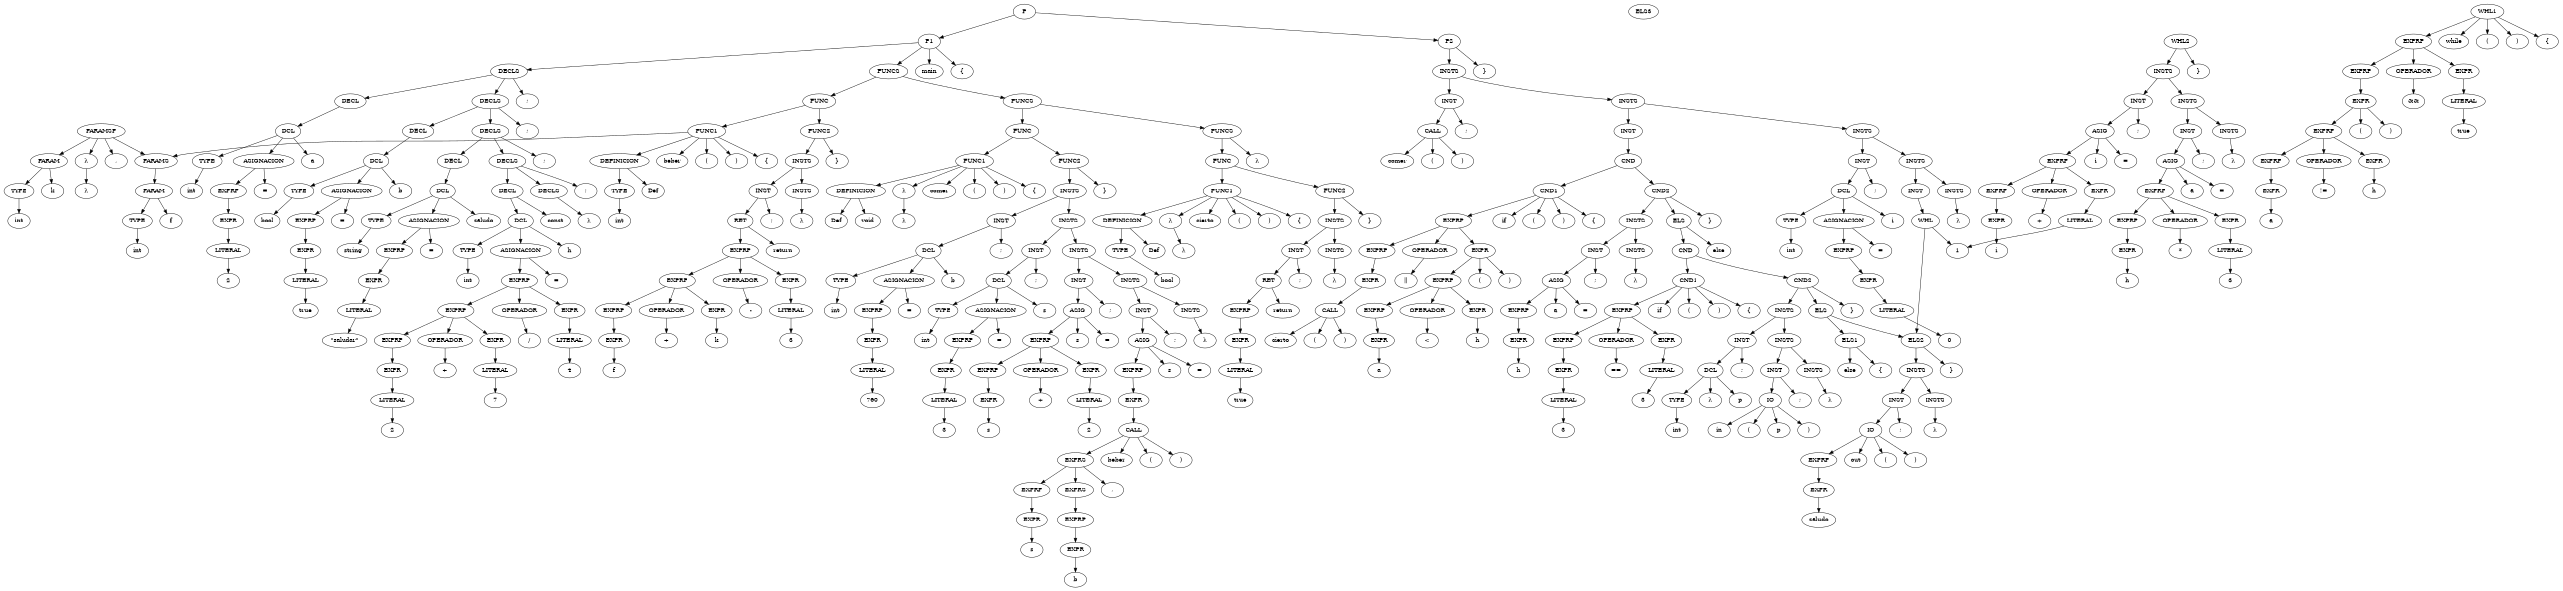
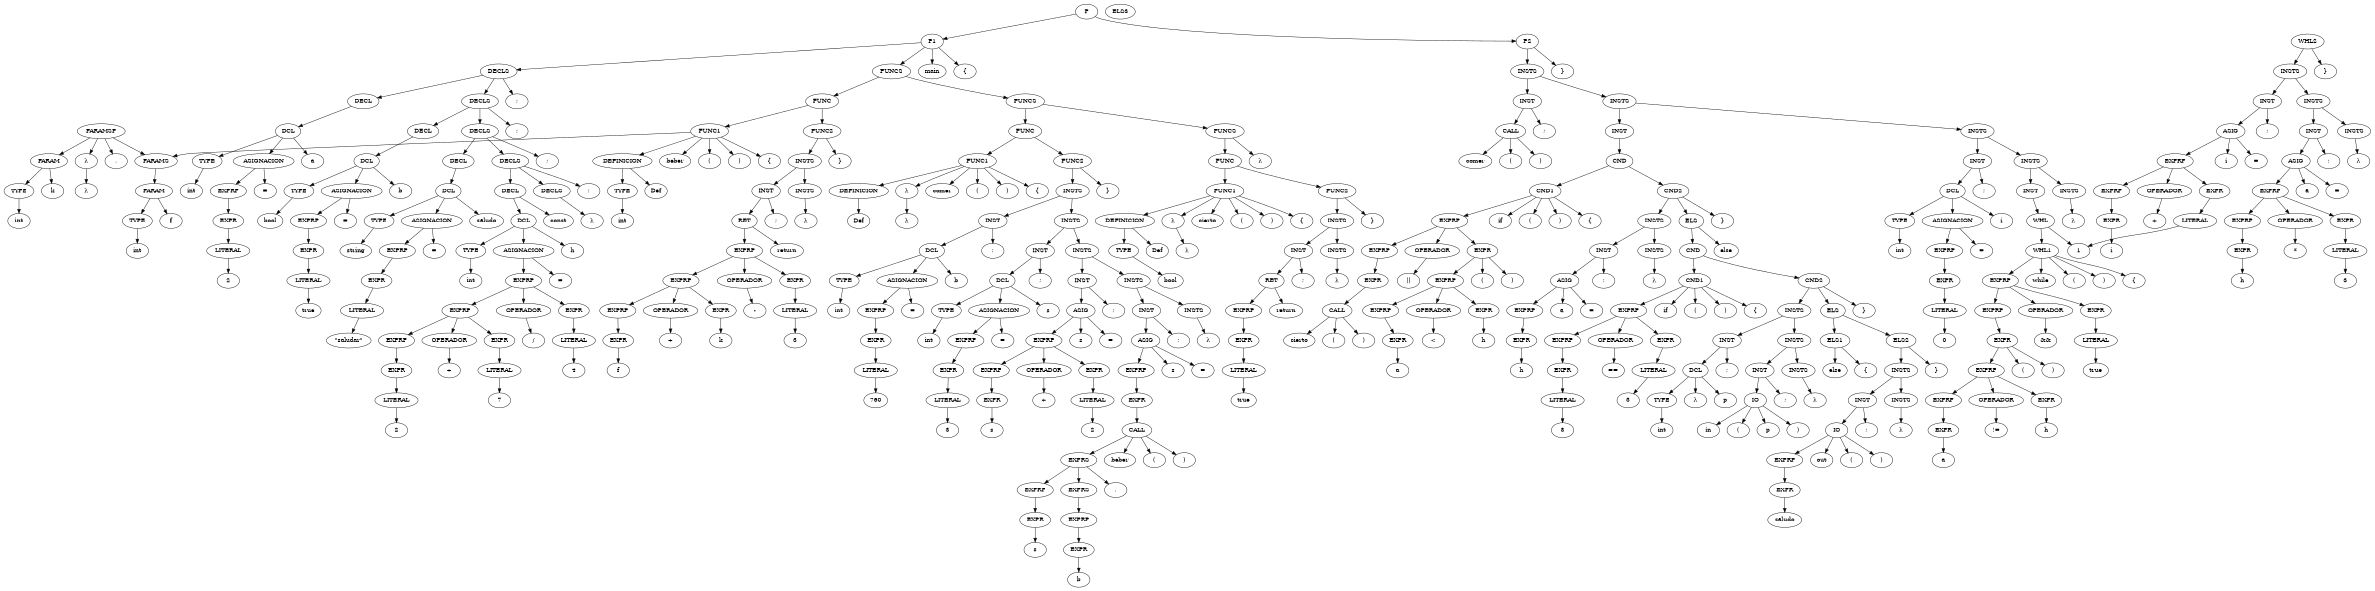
(868, 221) -> none
(1921, 279) -> (2041, 234)
